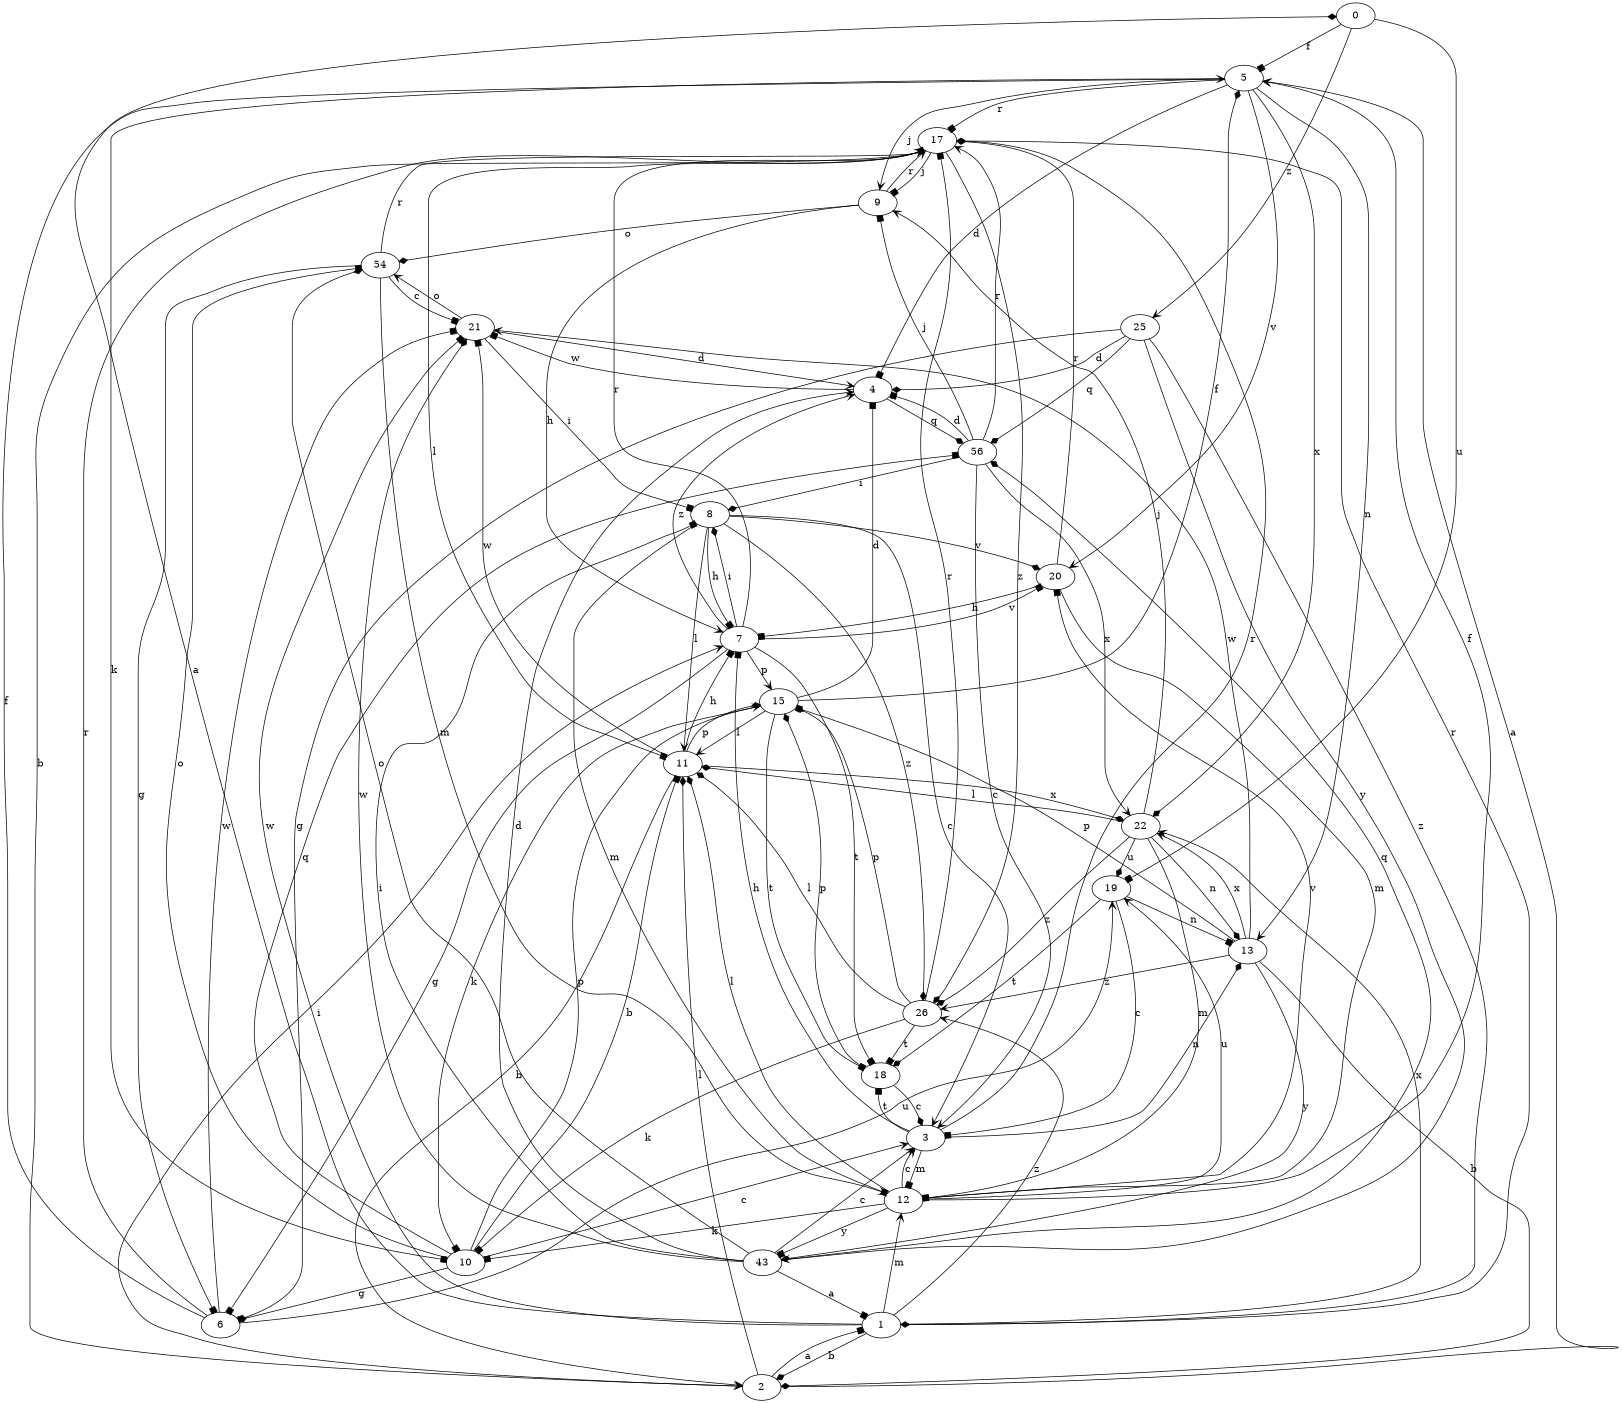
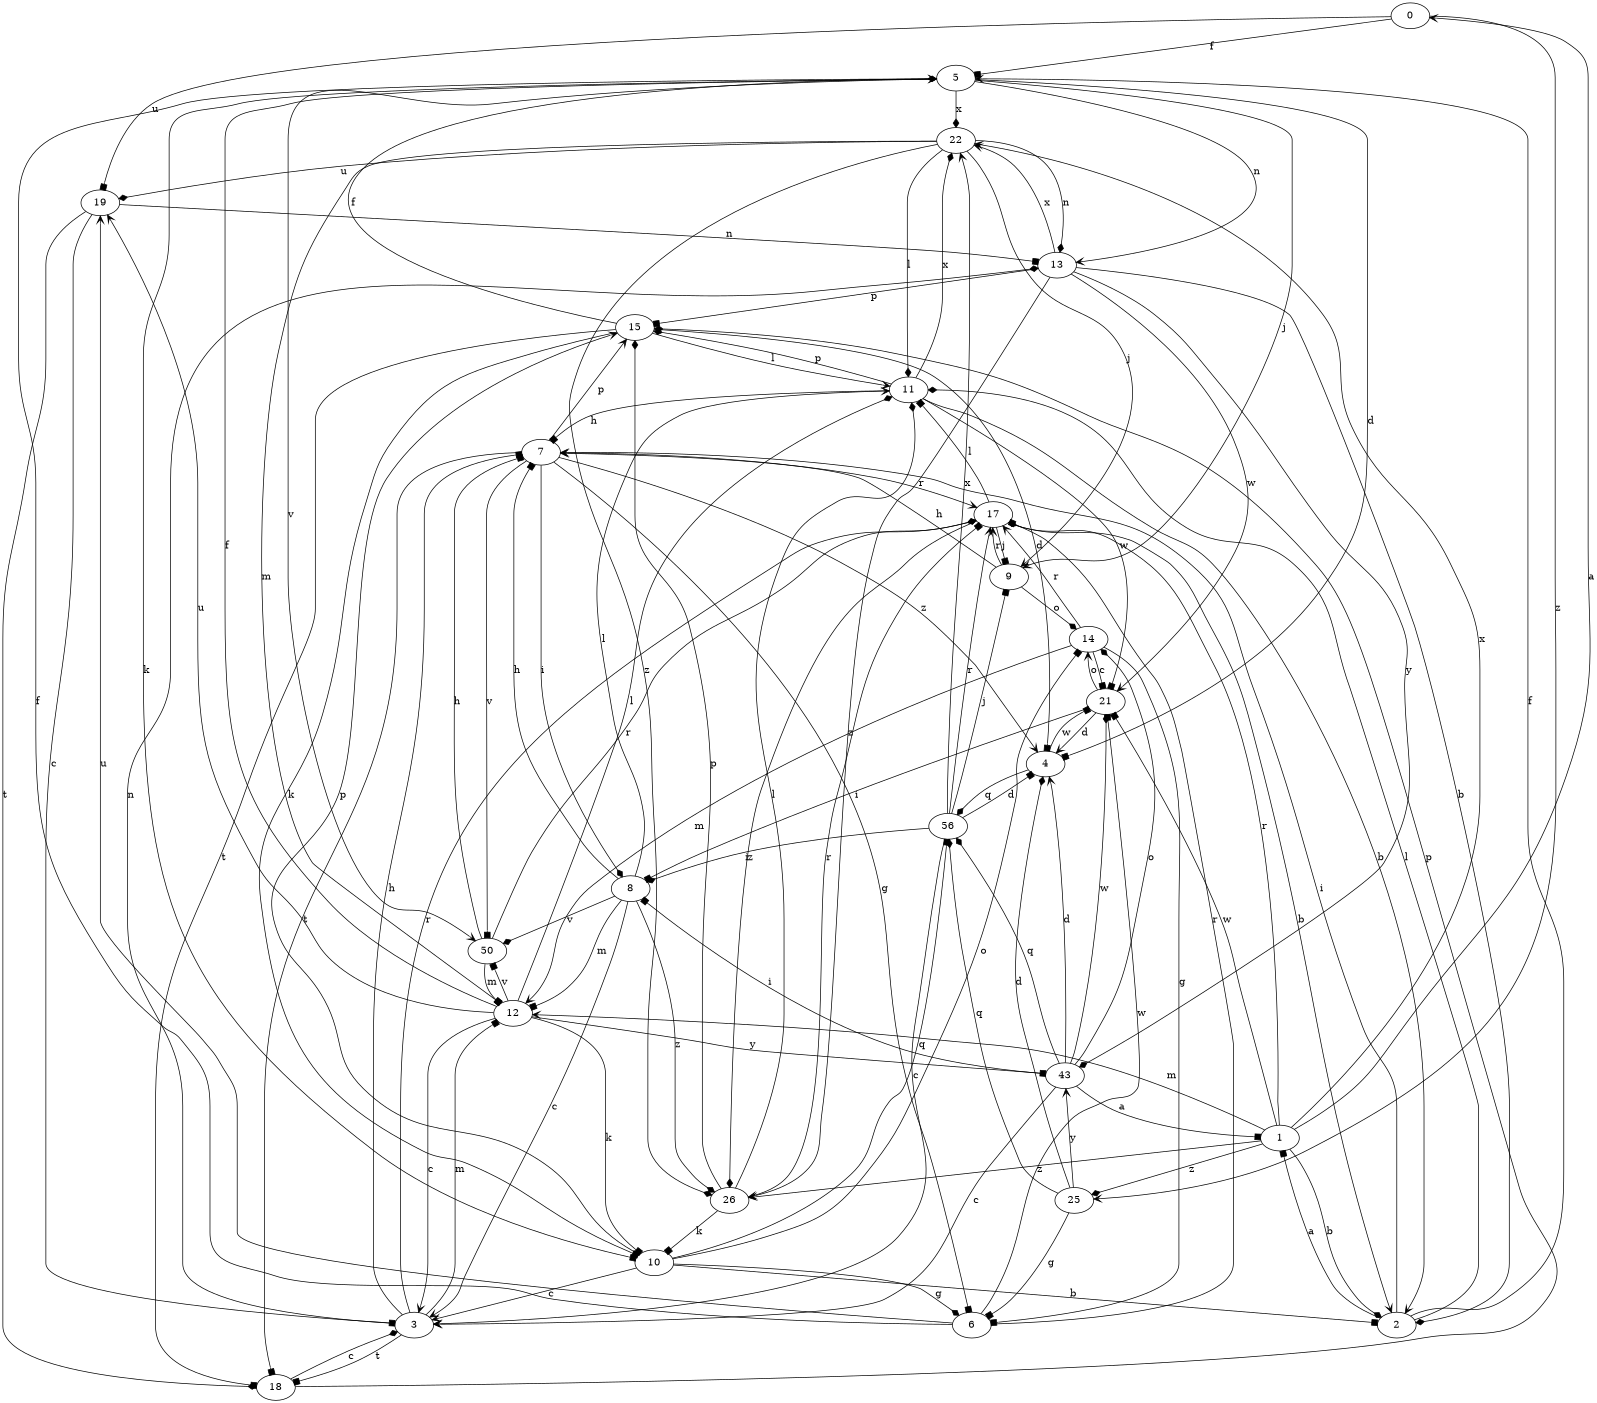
(1087, 90) -> none
(380, 265) -> (1089, 639)
(124, 407) -> (1588, 566)
(1056, 577) -> (487, 951)
(1513, 733) -> (1530, 702)
(614, 1035) -> (1004, 1292)
(904, 1041) -> none
(1487, 1049) -> (1185, 1167)
